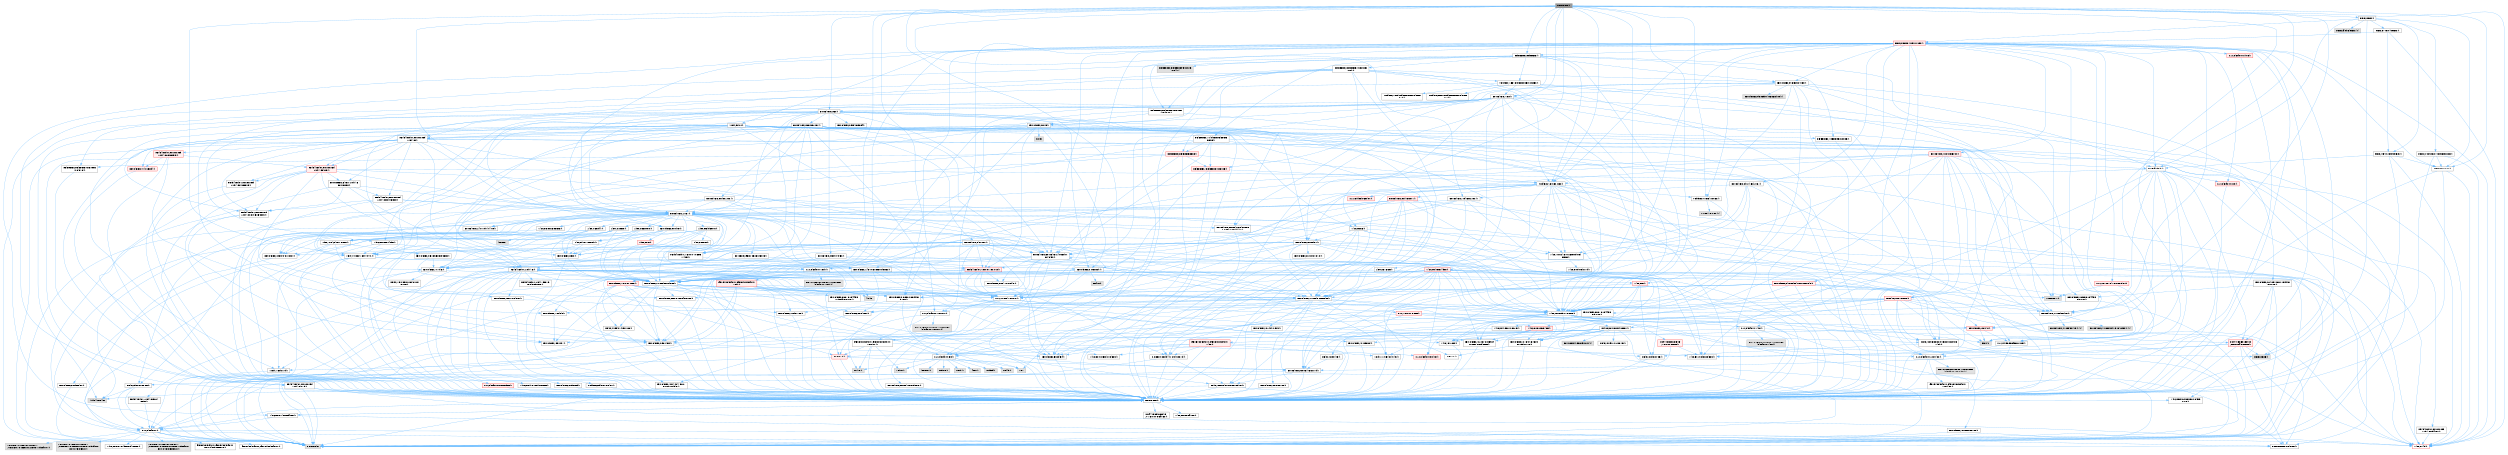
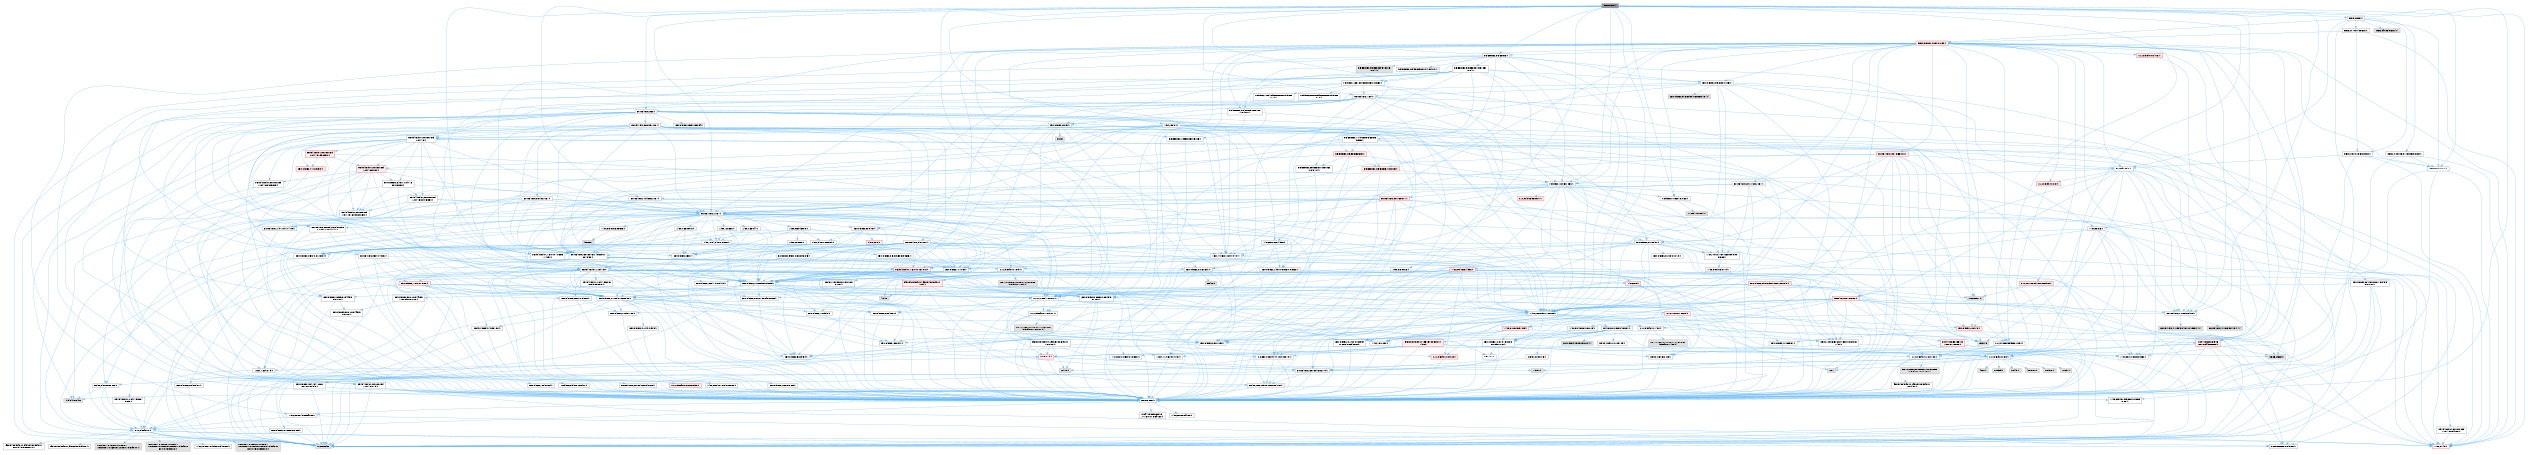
none -> (1418, 69)
(1835, 134) -> none
(263, 249) -> (961, 221)
